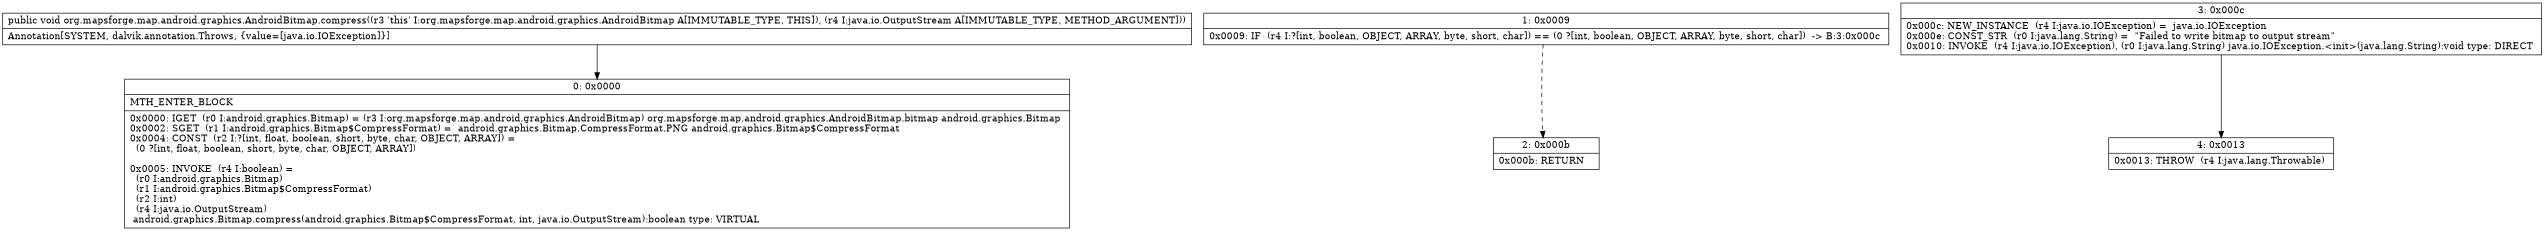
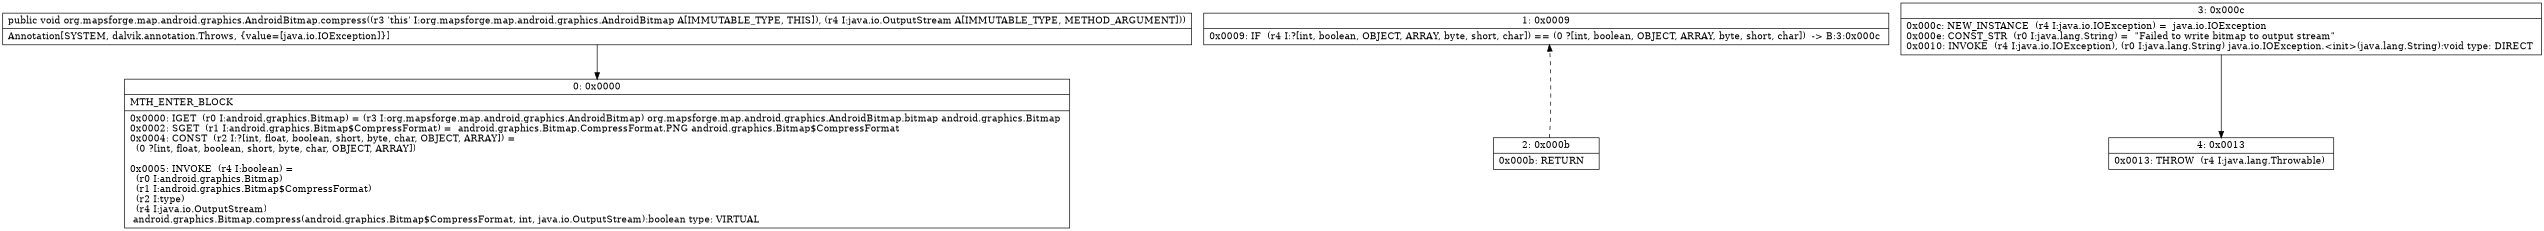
(1542, 88) -> (1551, 95)
(154, 199) -> (158, 199)
